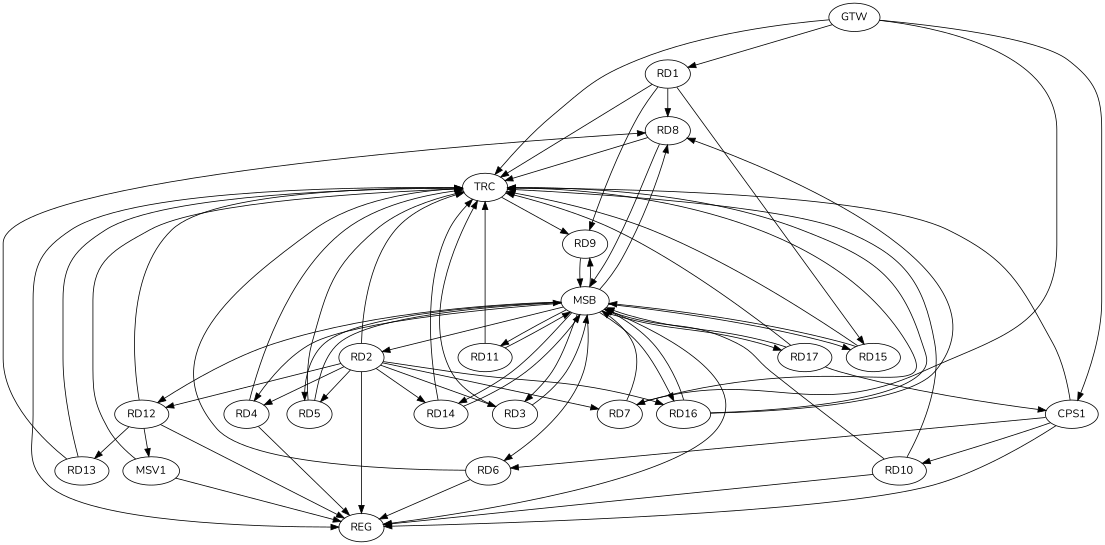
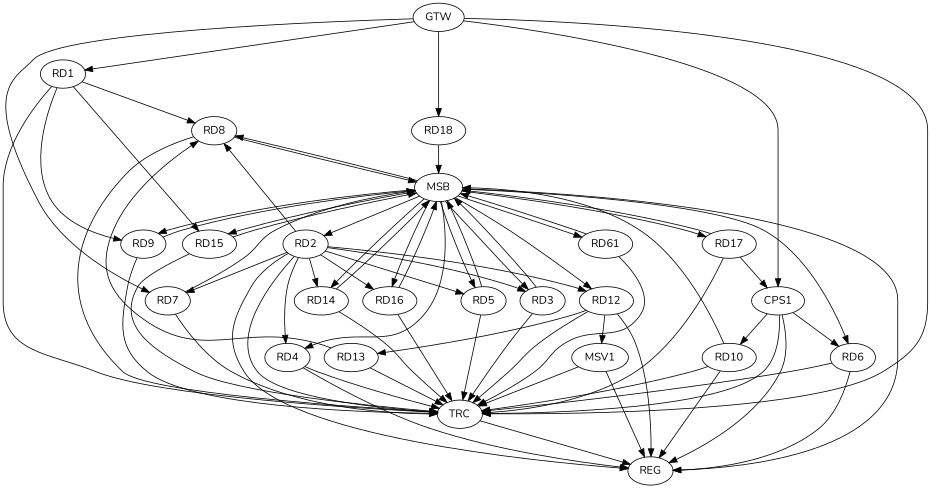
none -> (439, 131)
(532, 214) -> (156, 377)
(946, 302) -> (262, 191)
(485, 358) -> (606, 244)
